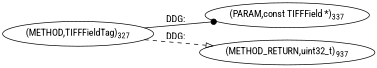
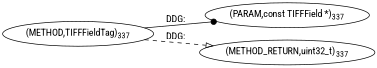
(124, 33) -> (124, 33)
(342, 51) -> (342, 51)
